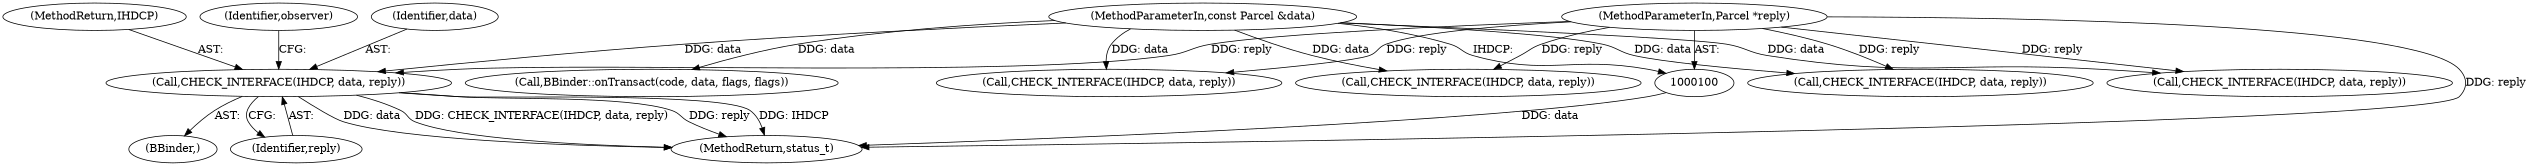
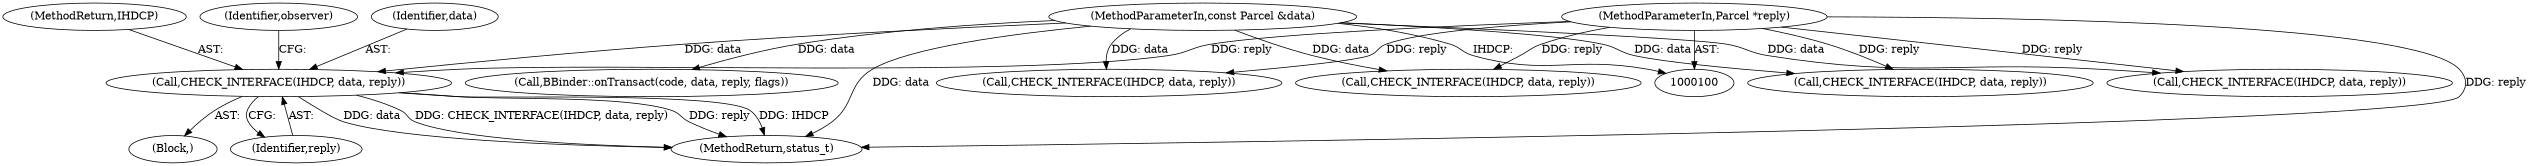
(652, 83) -> (652, 83)
(1267, 128) -> (936, 48)
(173, 149) -> (173, 149)
